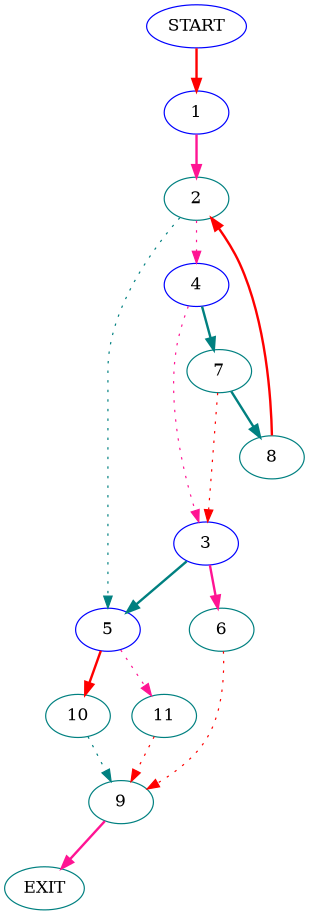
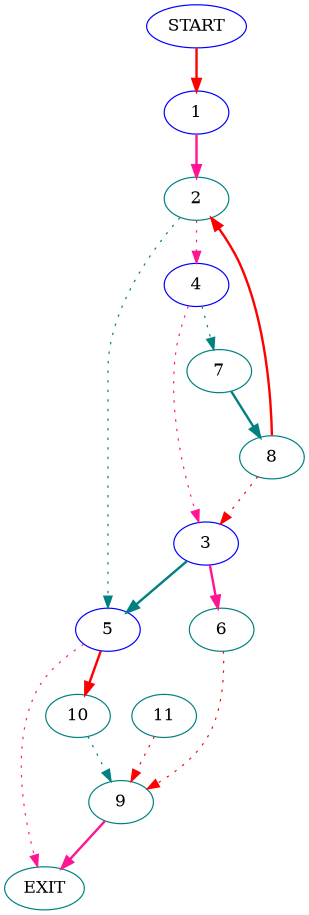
(206, 322) -> (206, 322)
(213, 451) -> (243, 496)
(133, 668) -> (23, 739)
